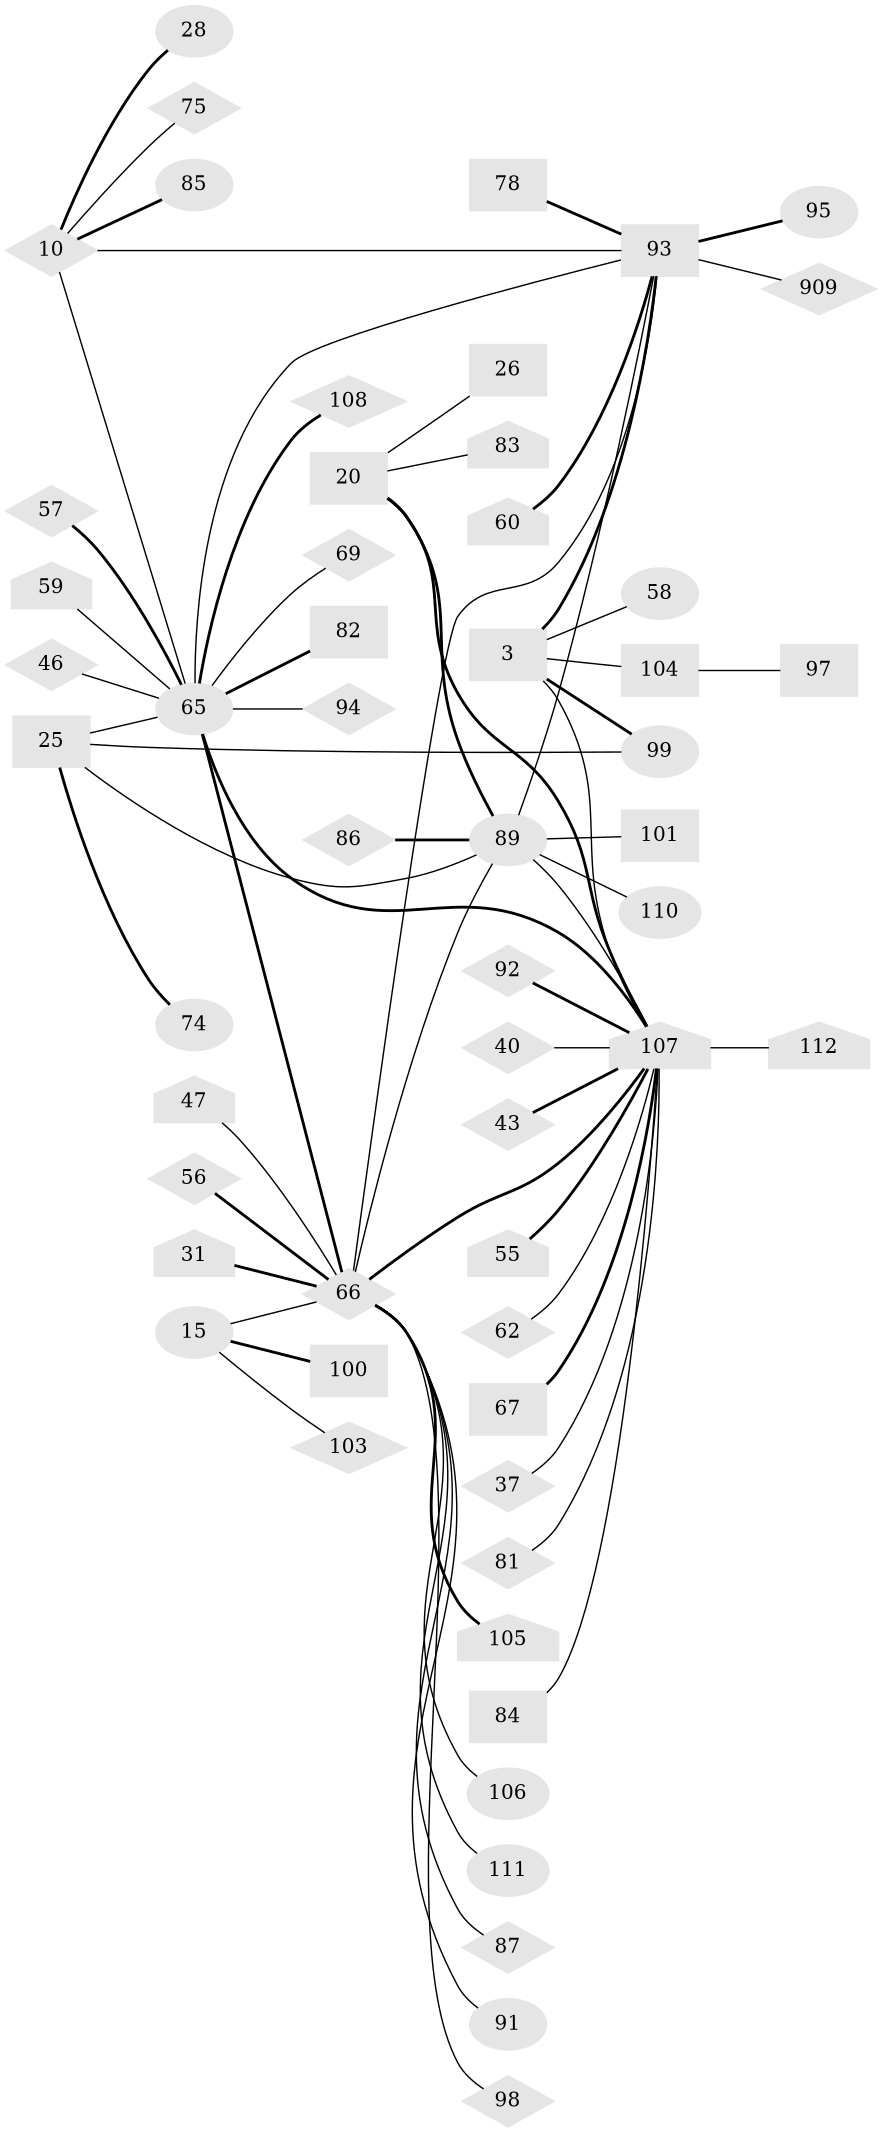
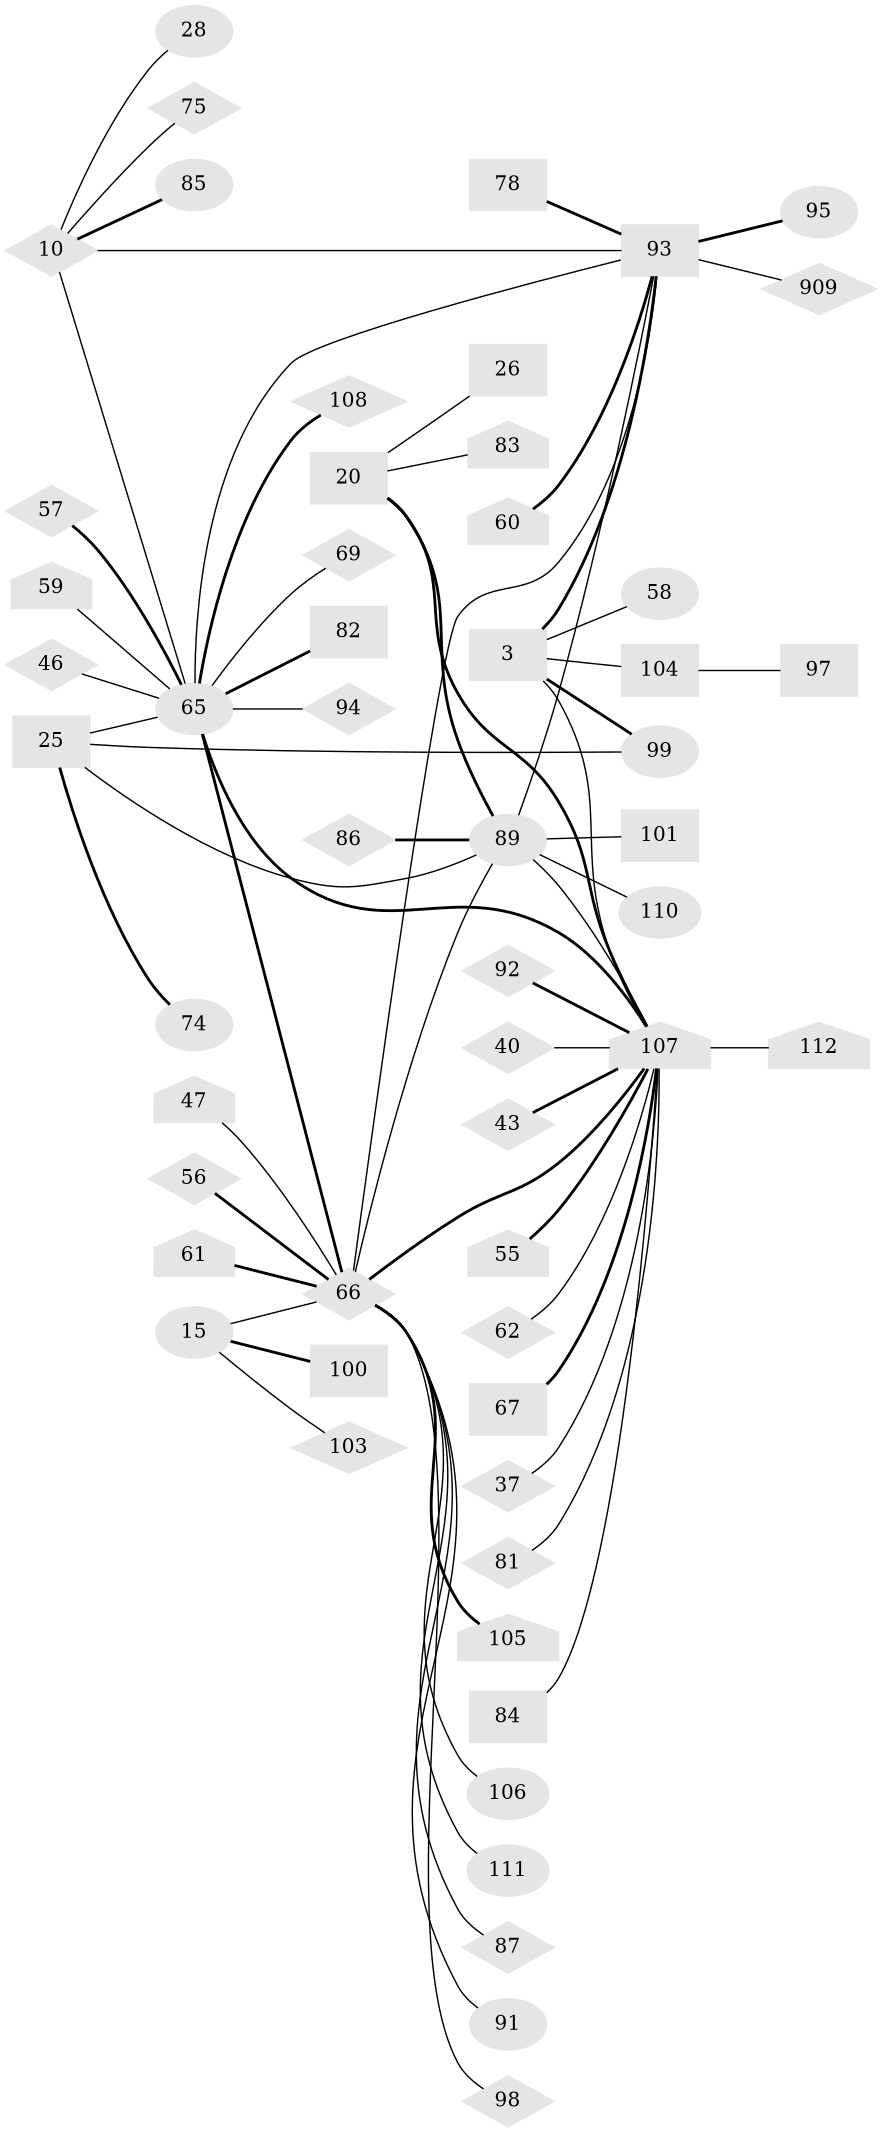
(106, 135) -> (106, 135)
(194, 1256) -> (194, 1256)
